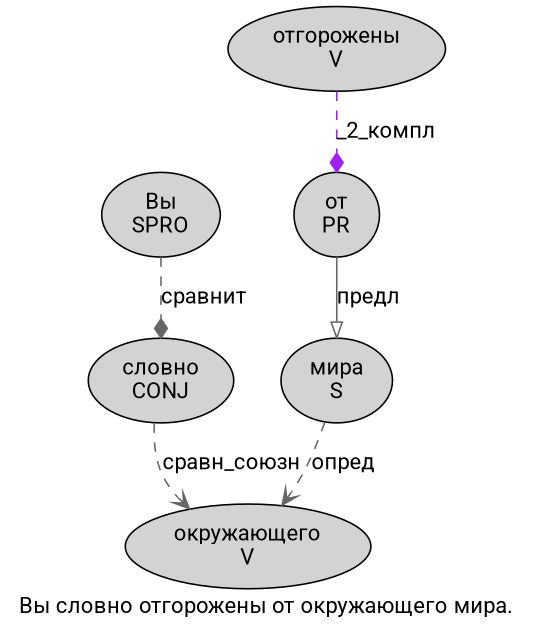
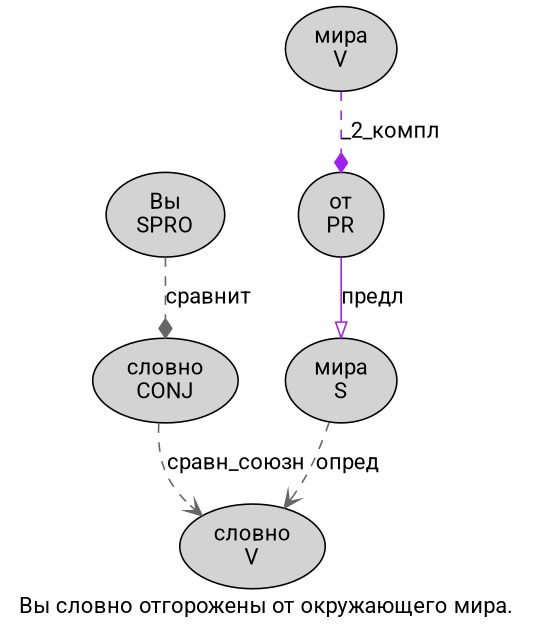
(337, 49) -> (341, 49)
(337, 289) -> (341, 289)
(248, 546) -> (253, 546)
